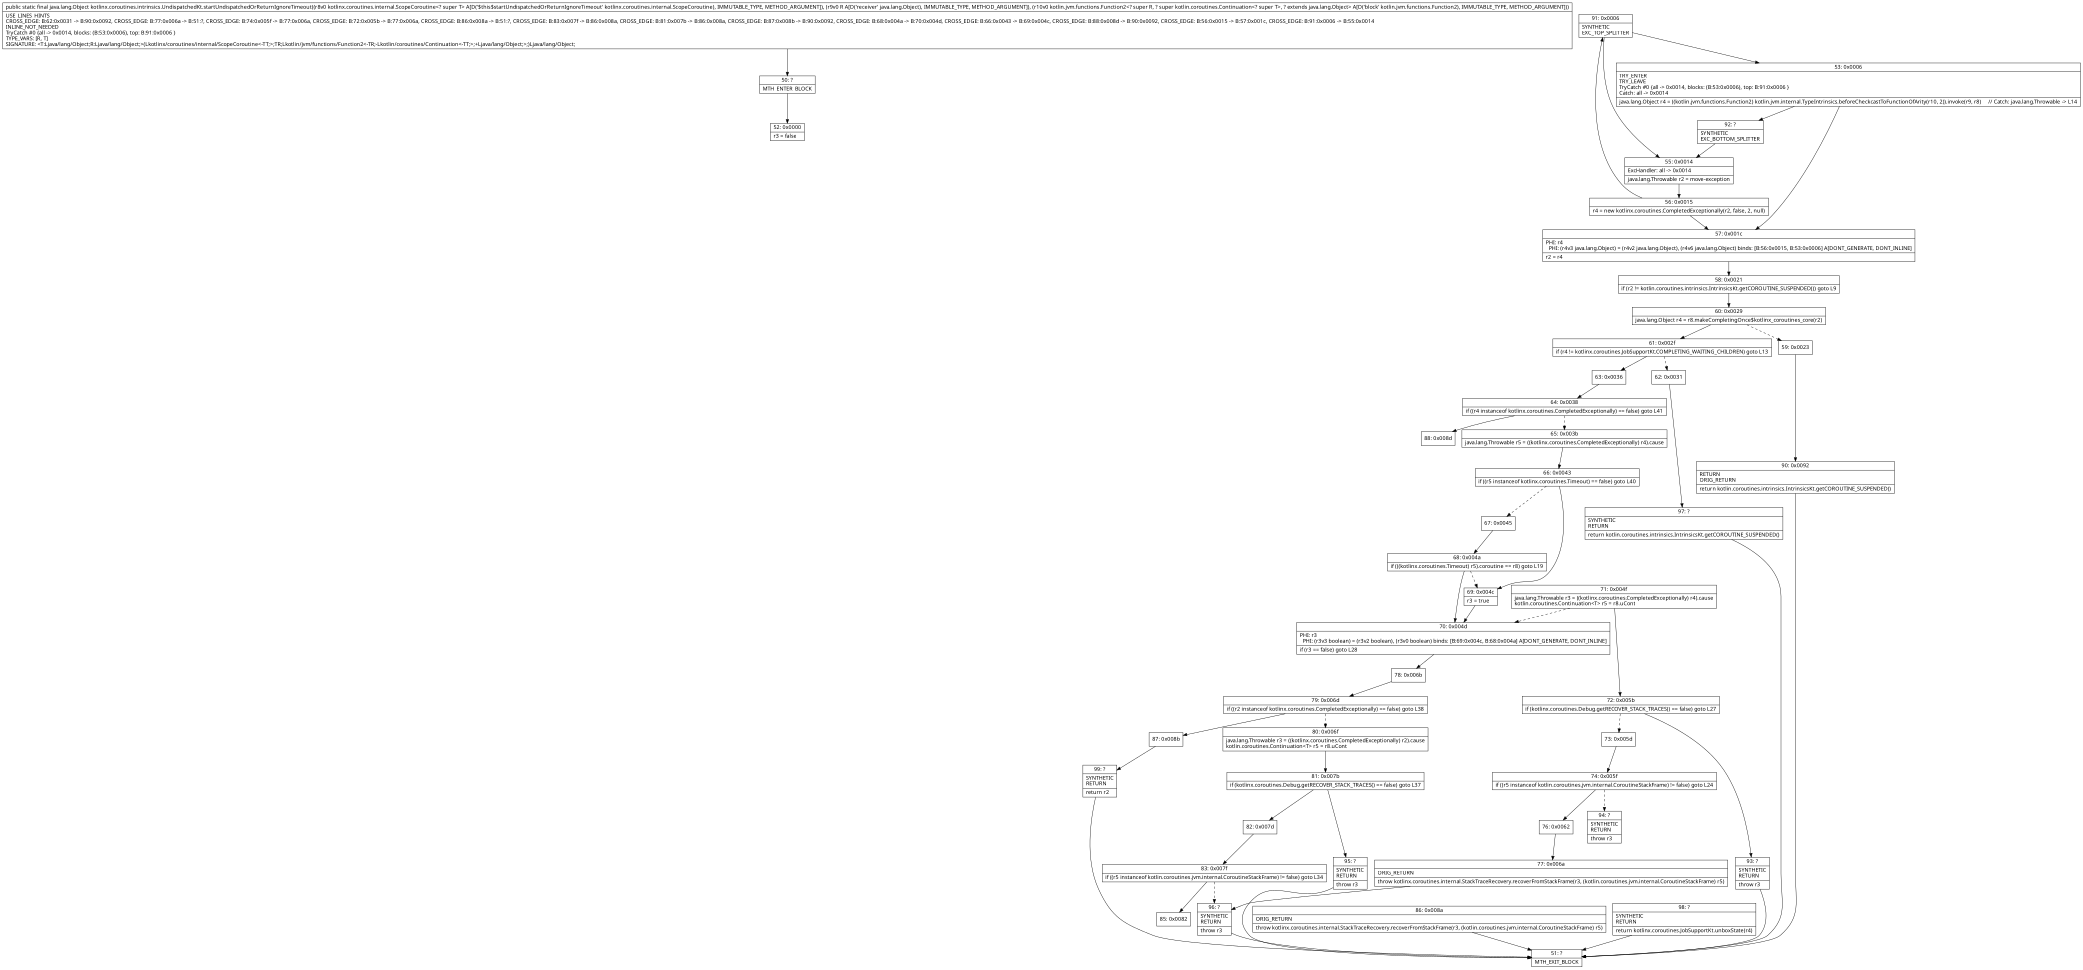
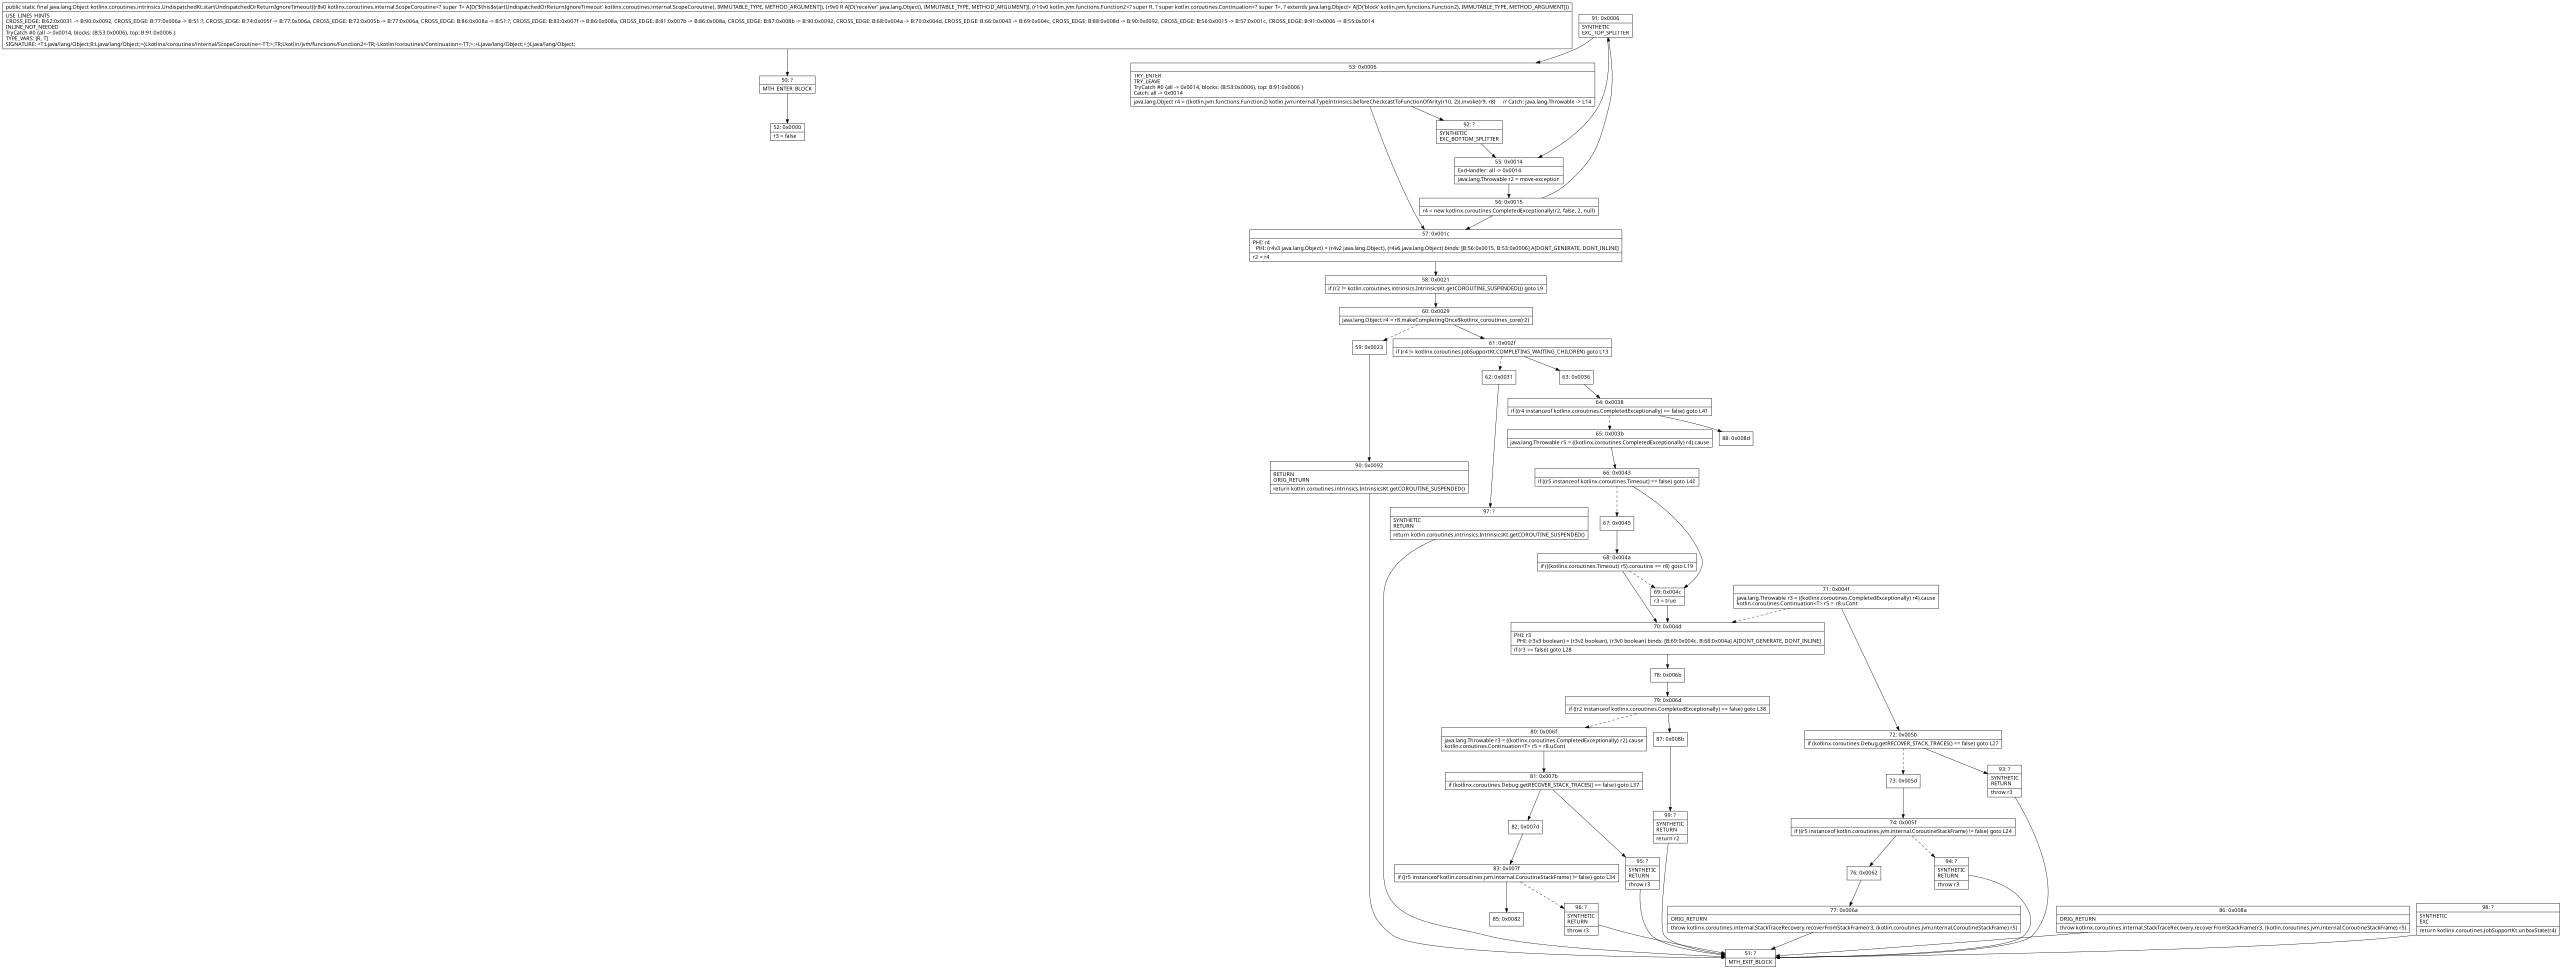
(1322, 895) -> (1794, 940)
(1626, 922) -> (2424, 922)
none -> (2027, 932)
